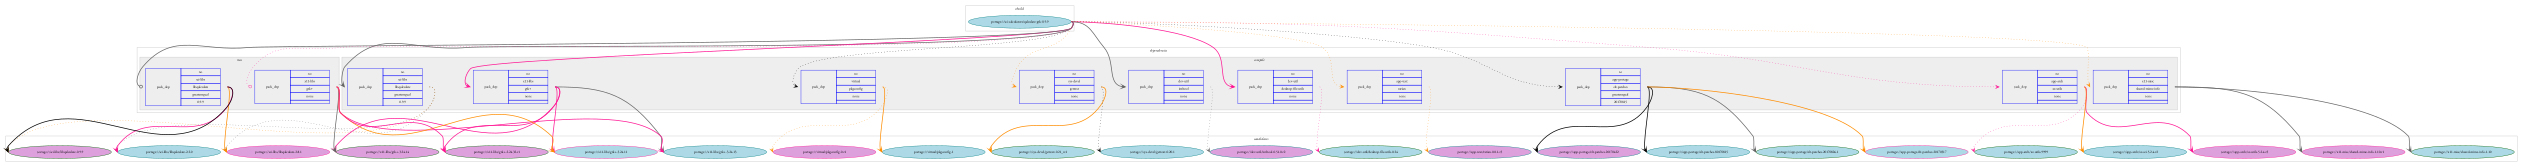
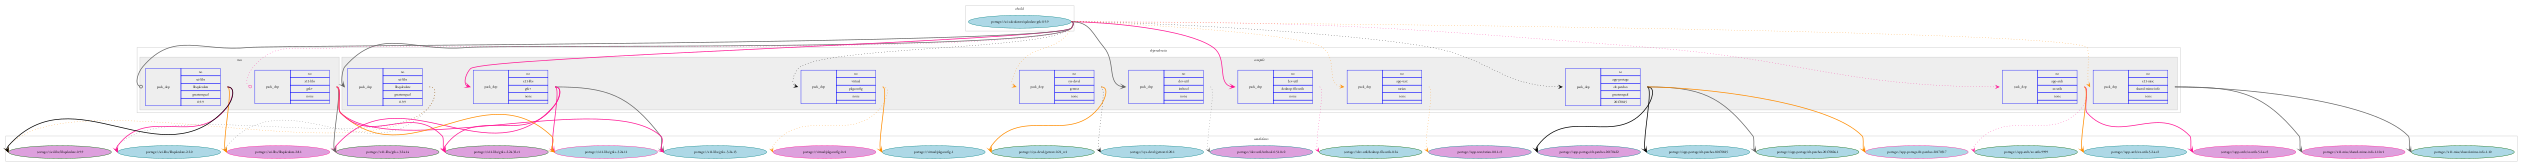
(2135, 152) -> (2135, 152)
